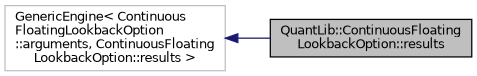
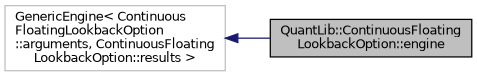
(371, 38) -> (371, 38)
